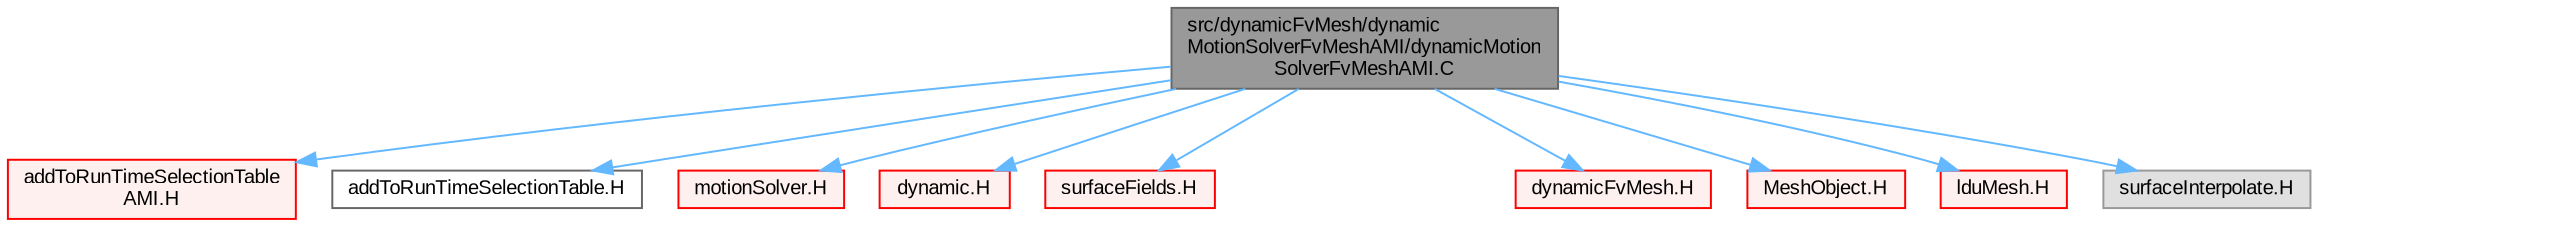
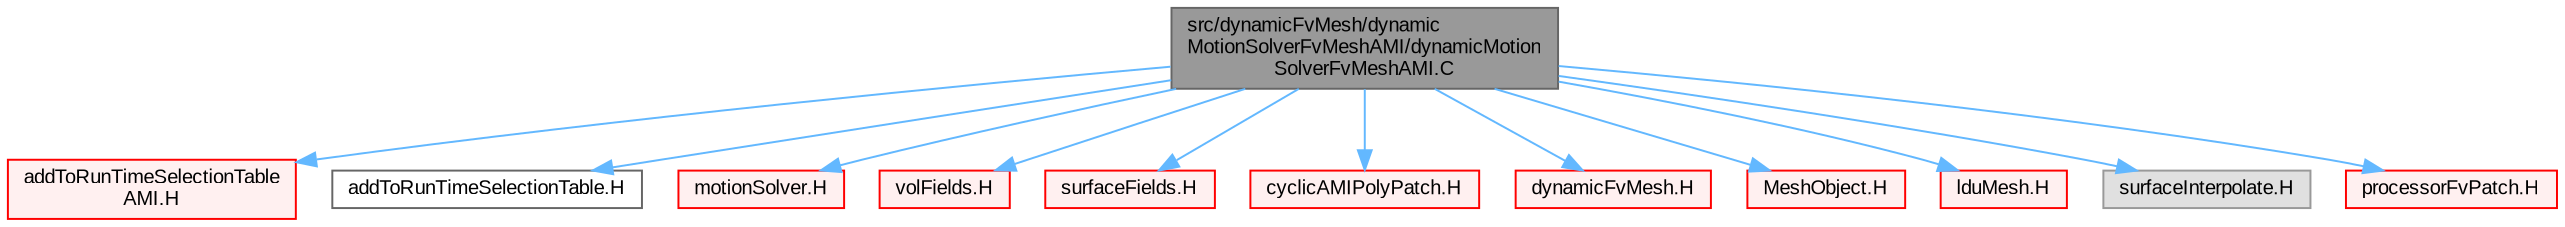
(945, 189) -> (945, 189)
none -> (1365, 189)
none -> (2451, 189)
